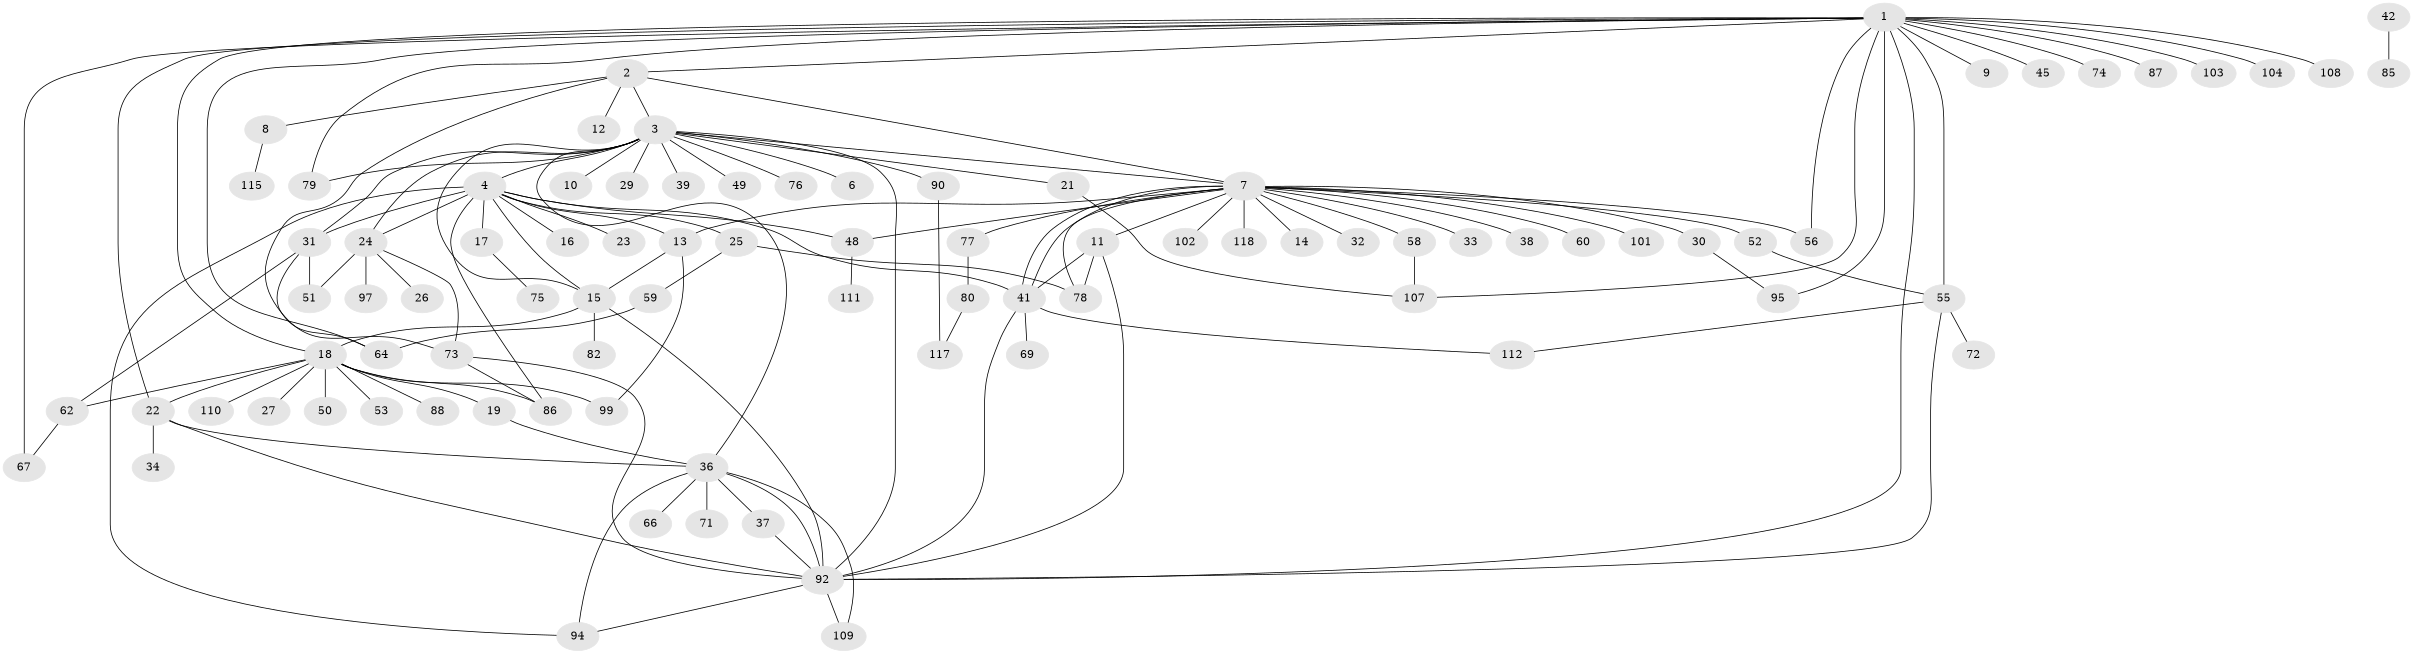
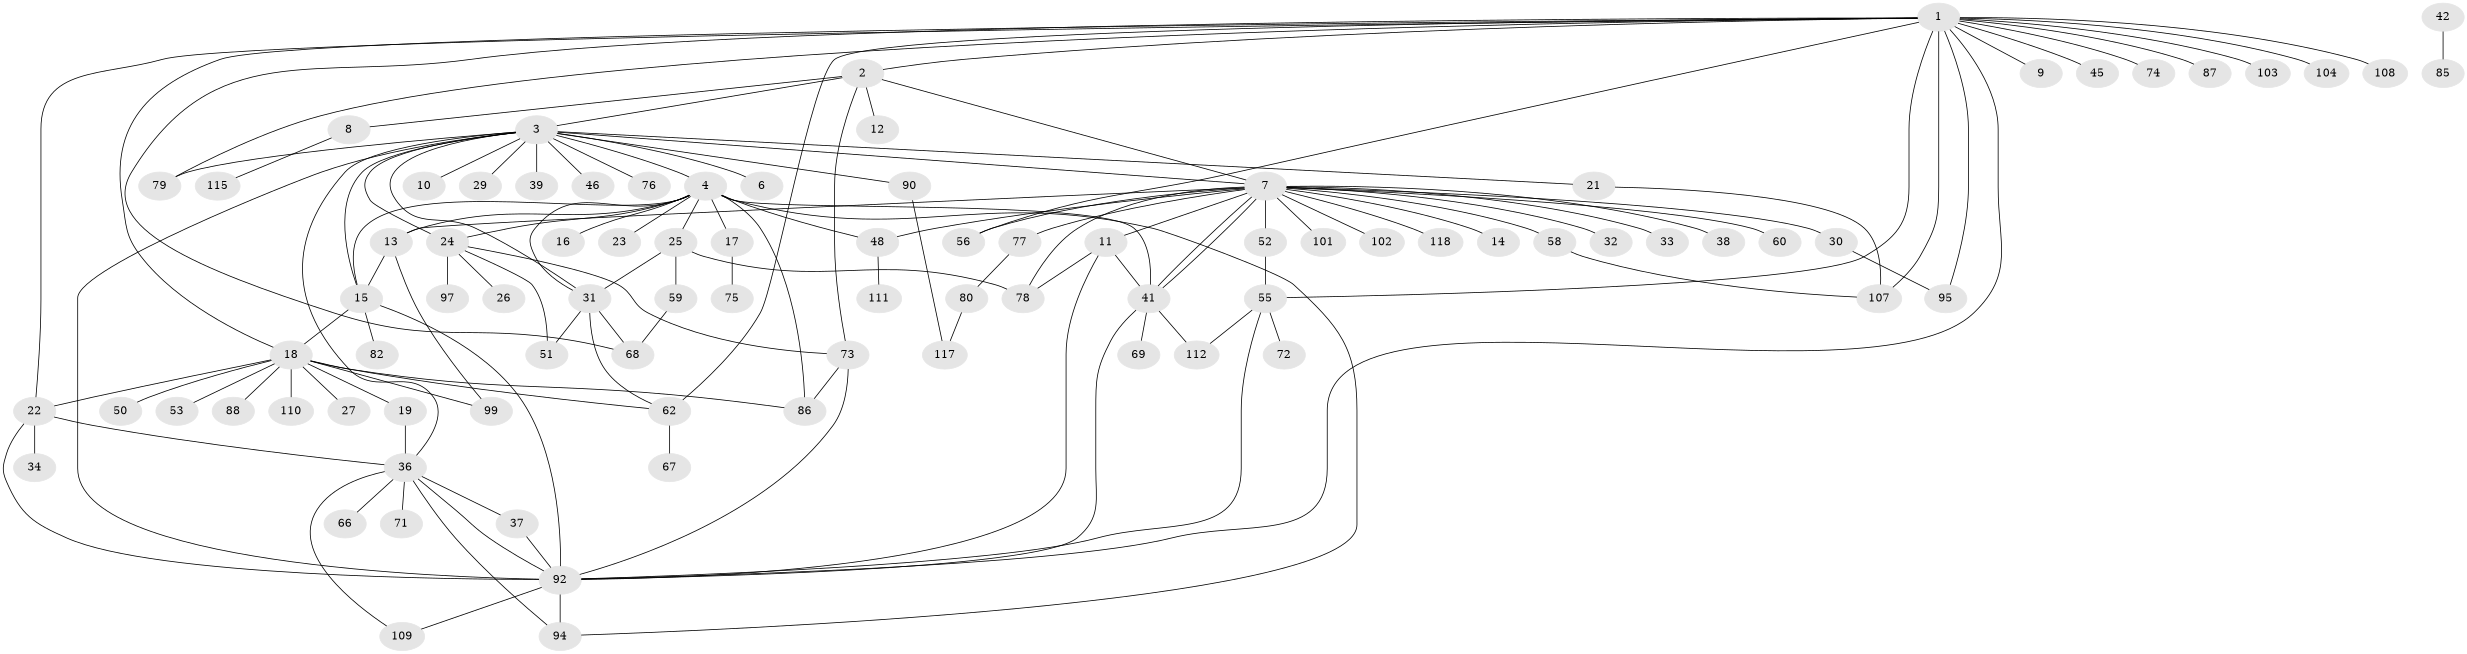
(764, 33) -> (1111, 33)
(740, 186) -> (593, 186)
none -> (633, 271)
(382, 355) -> (633, 355)
